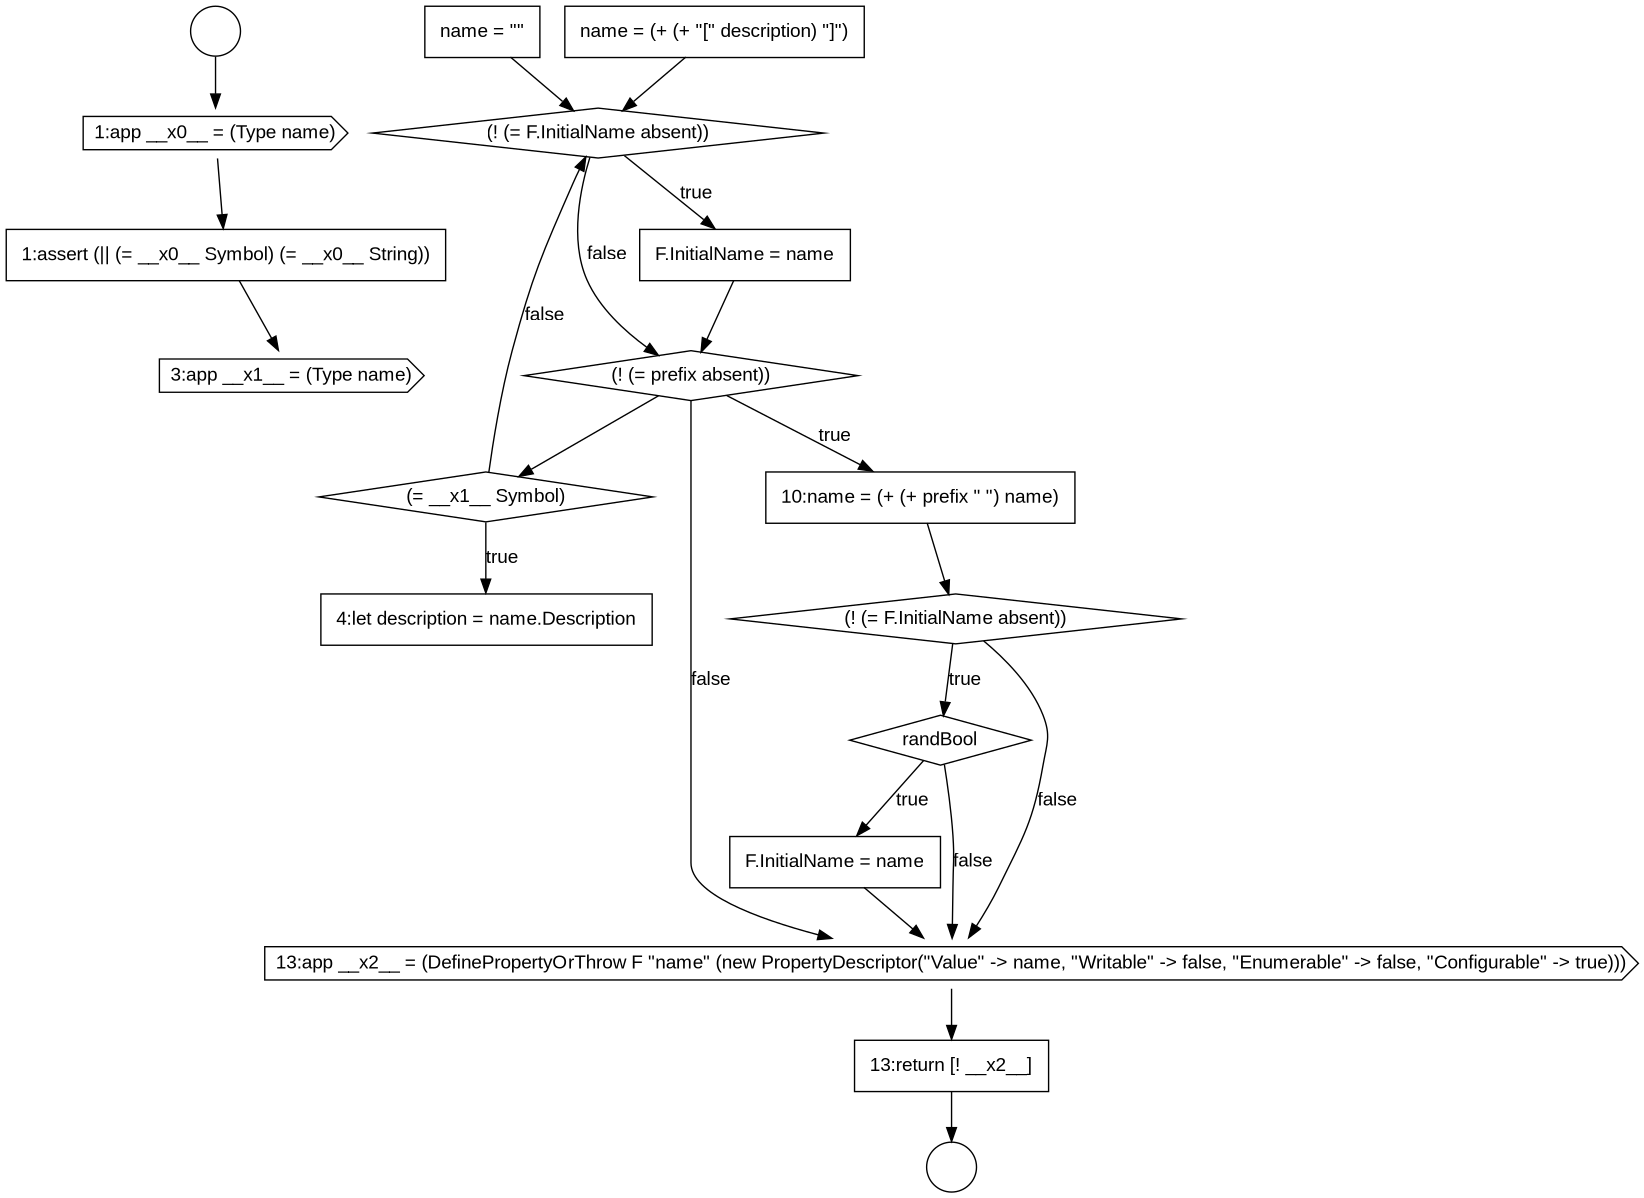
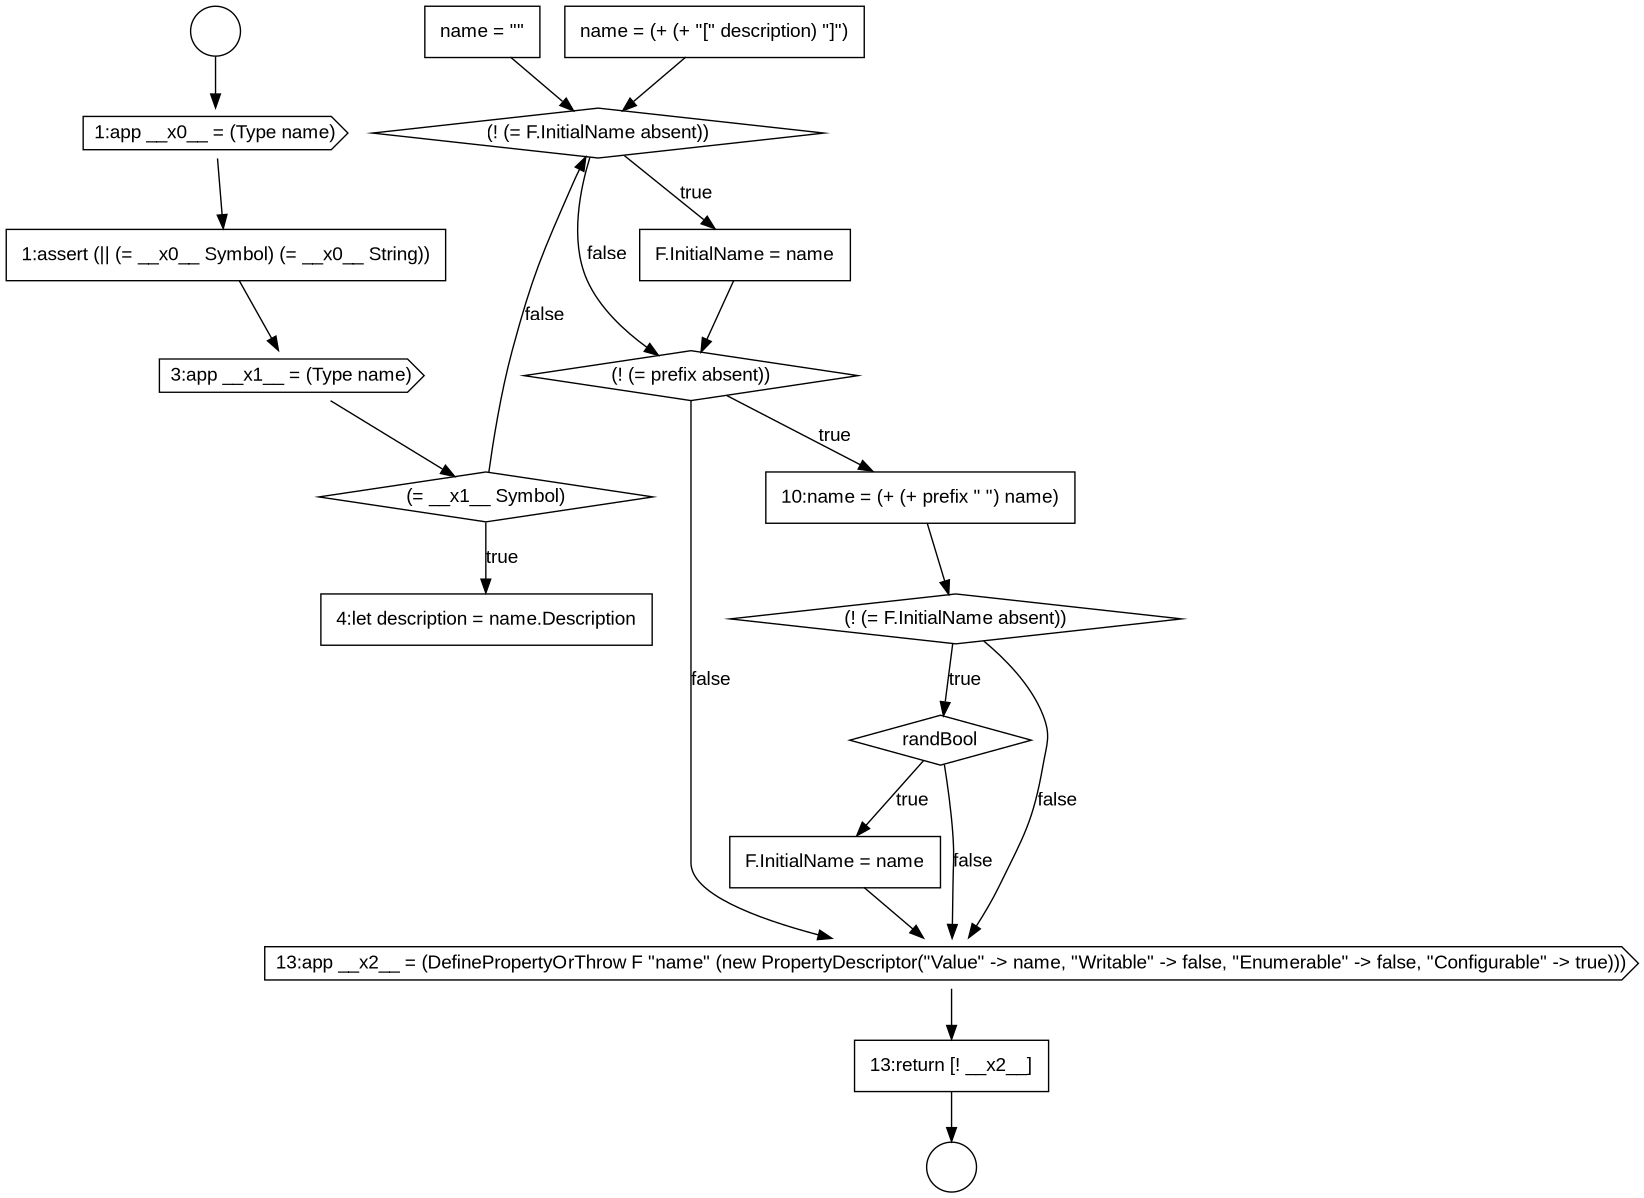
(595, 433) -> (387, 435)
